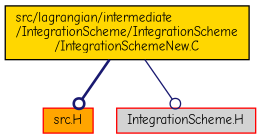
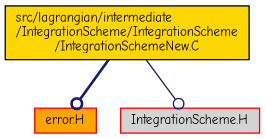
(68, 121) -> (66, 121)
